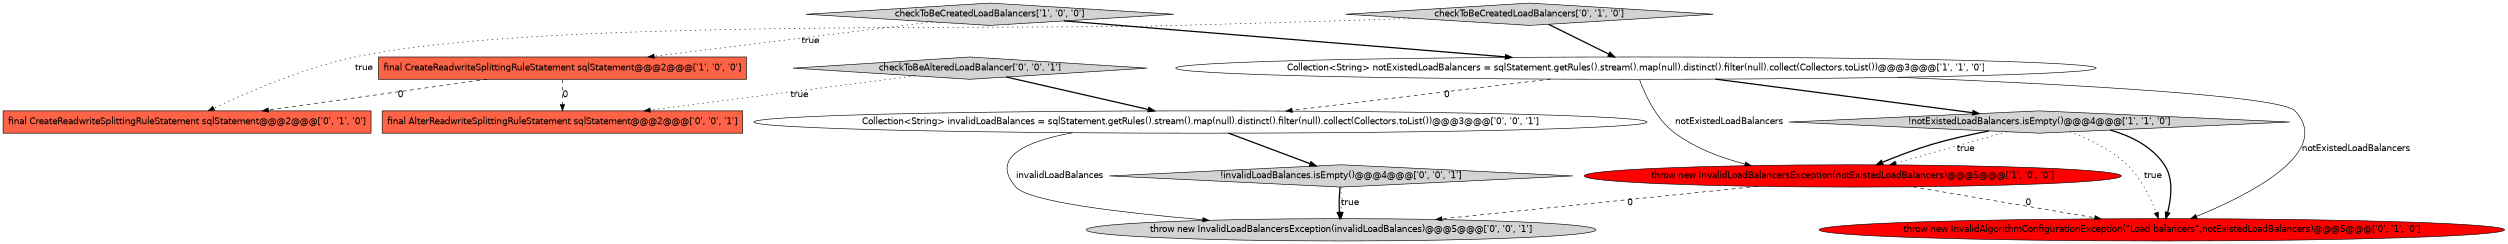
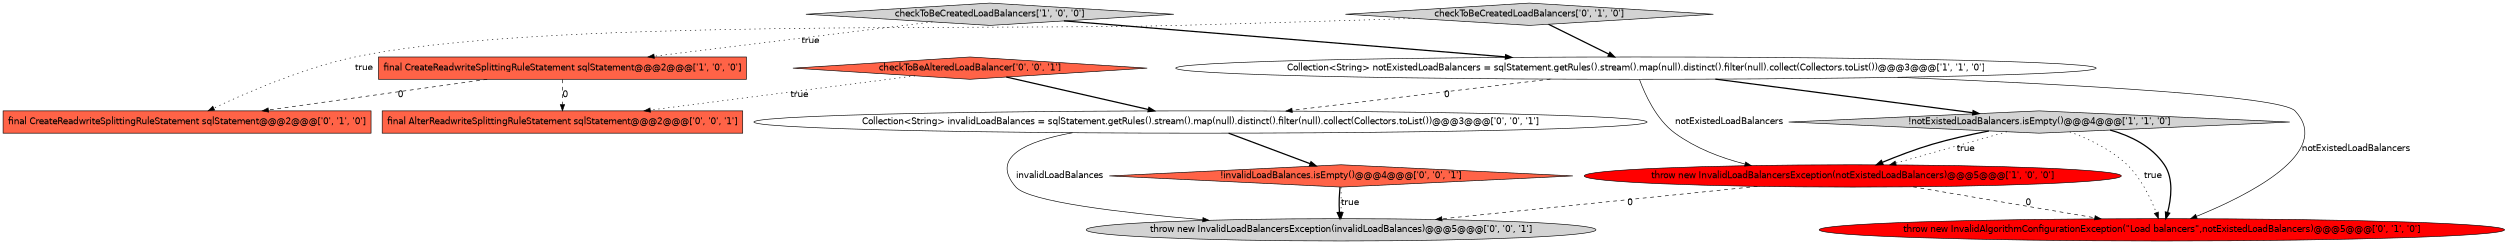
(970, 68) -> (970, 68)
(1341, 176) -> (1341, 176)
